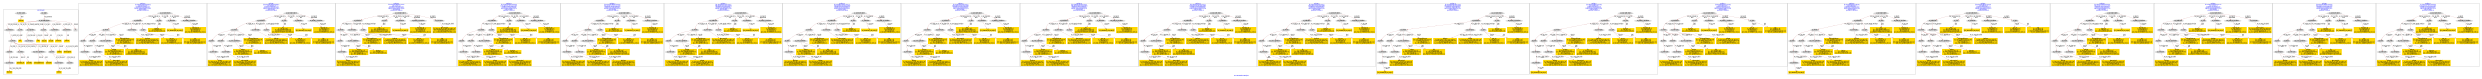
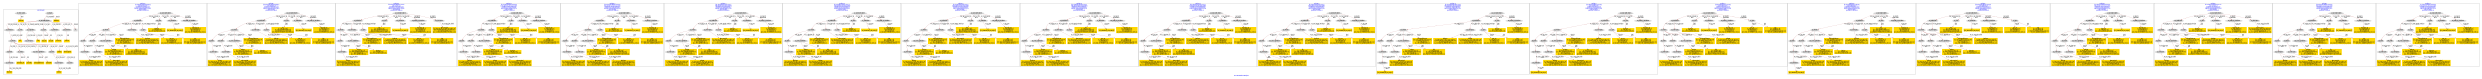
none -> (56, 21)
